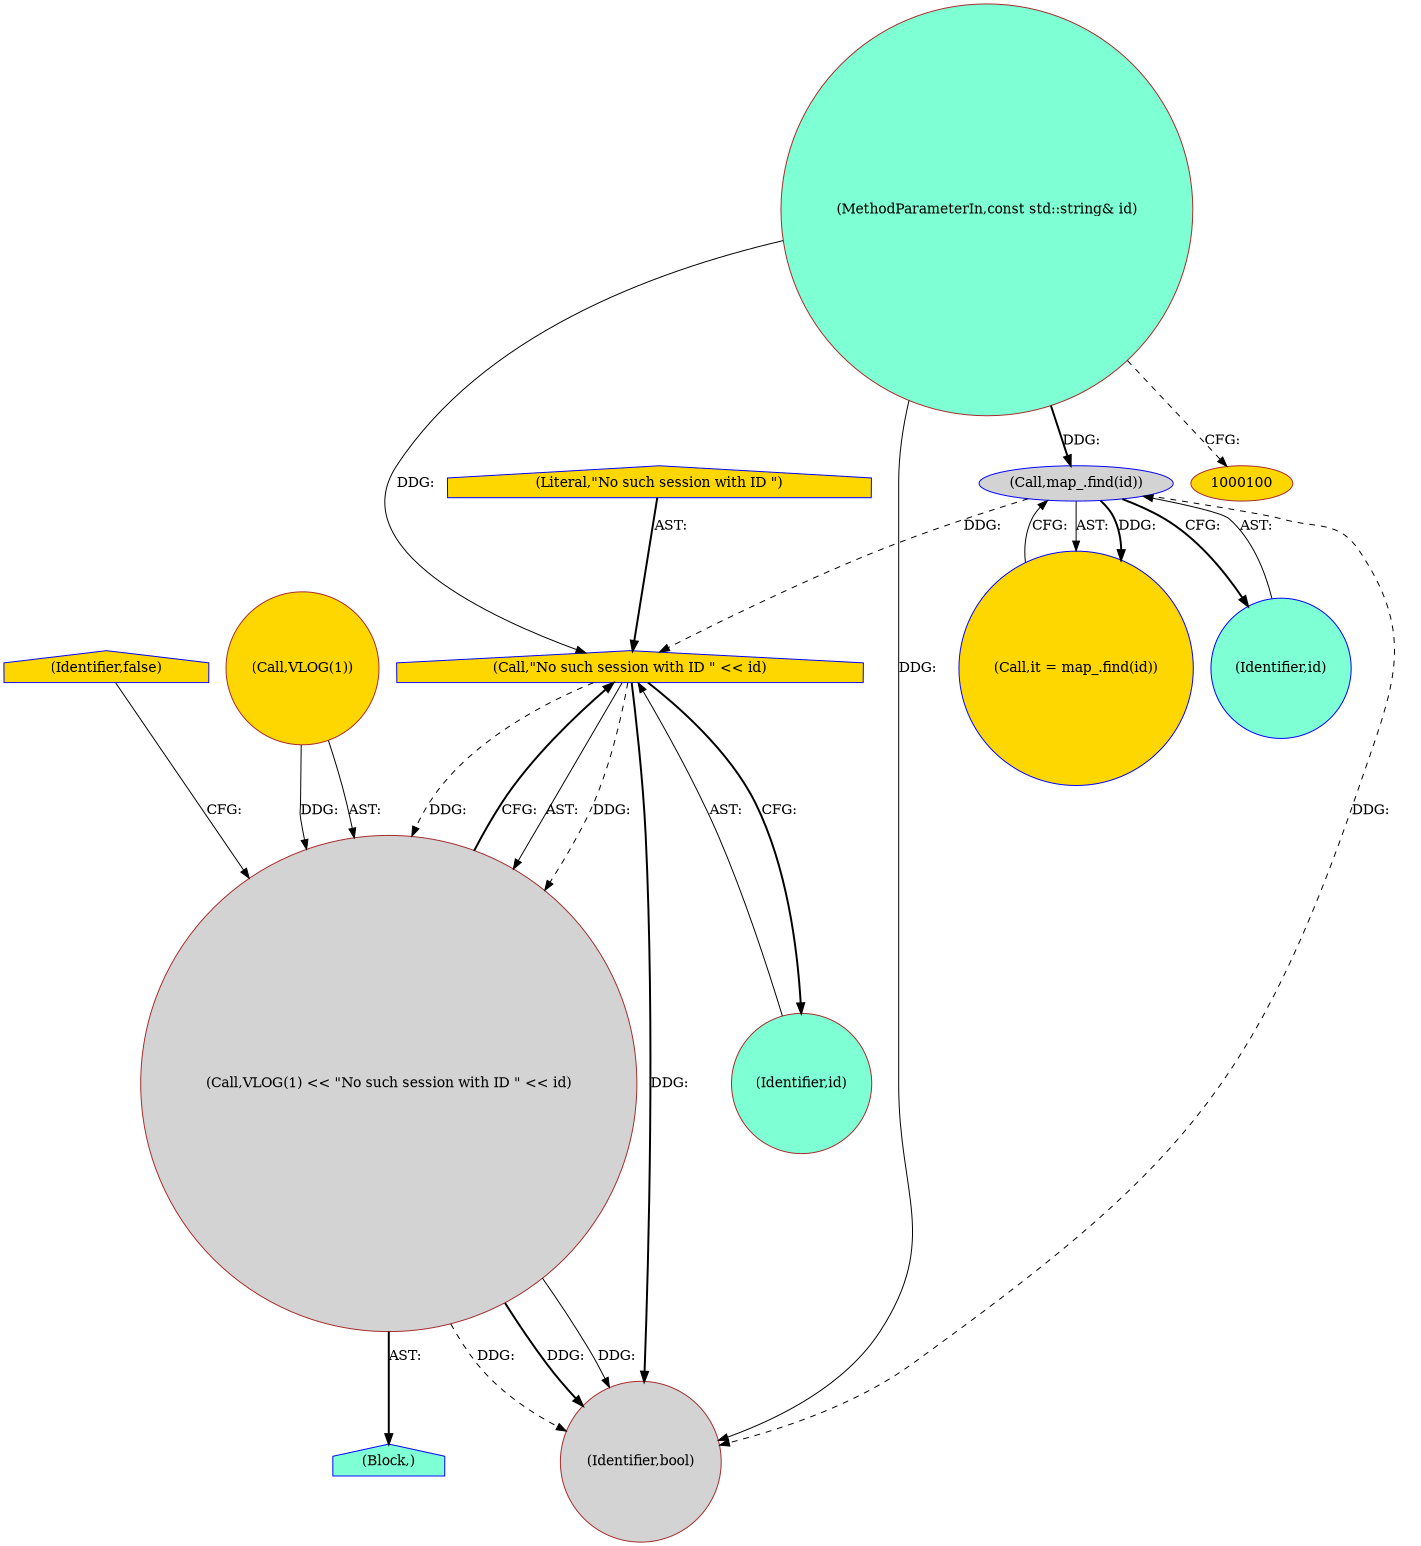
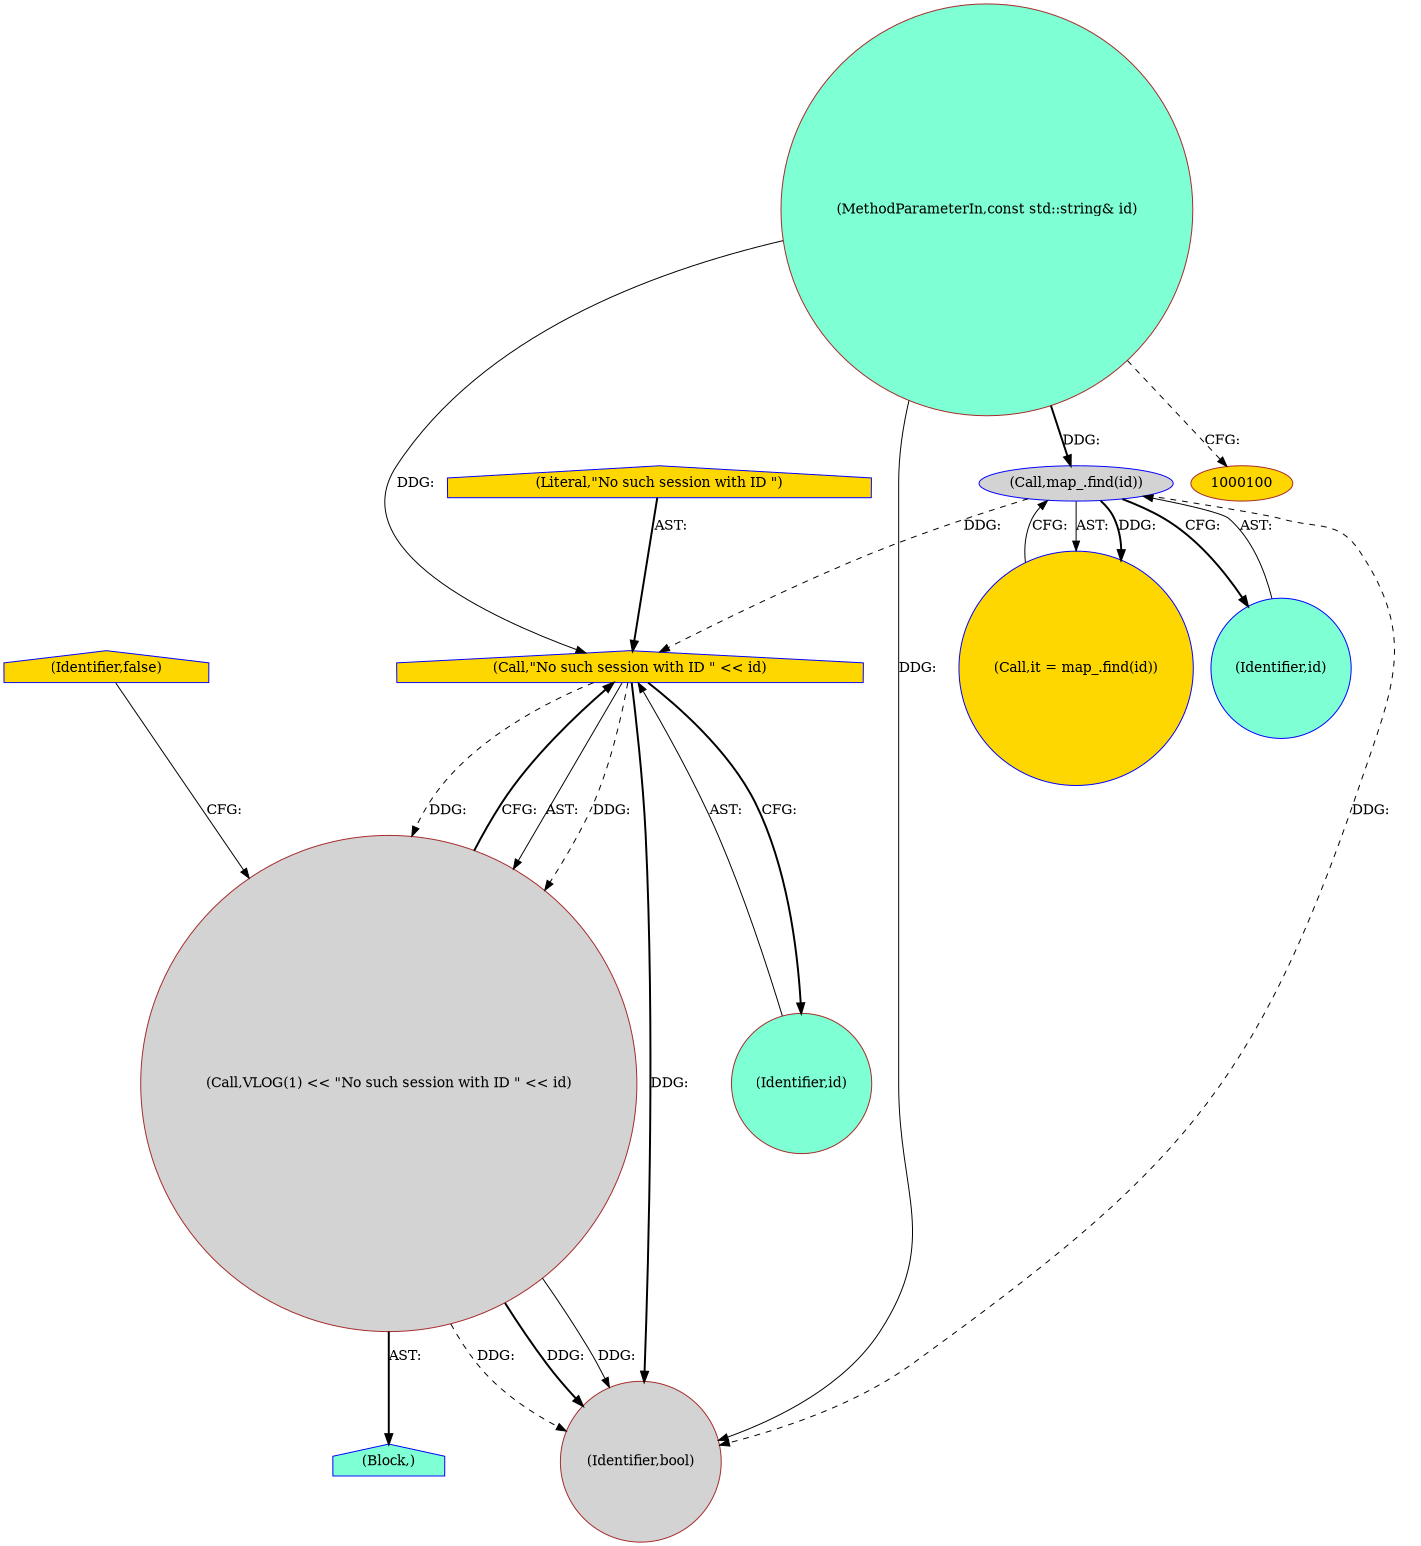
(303, 668) -> none
